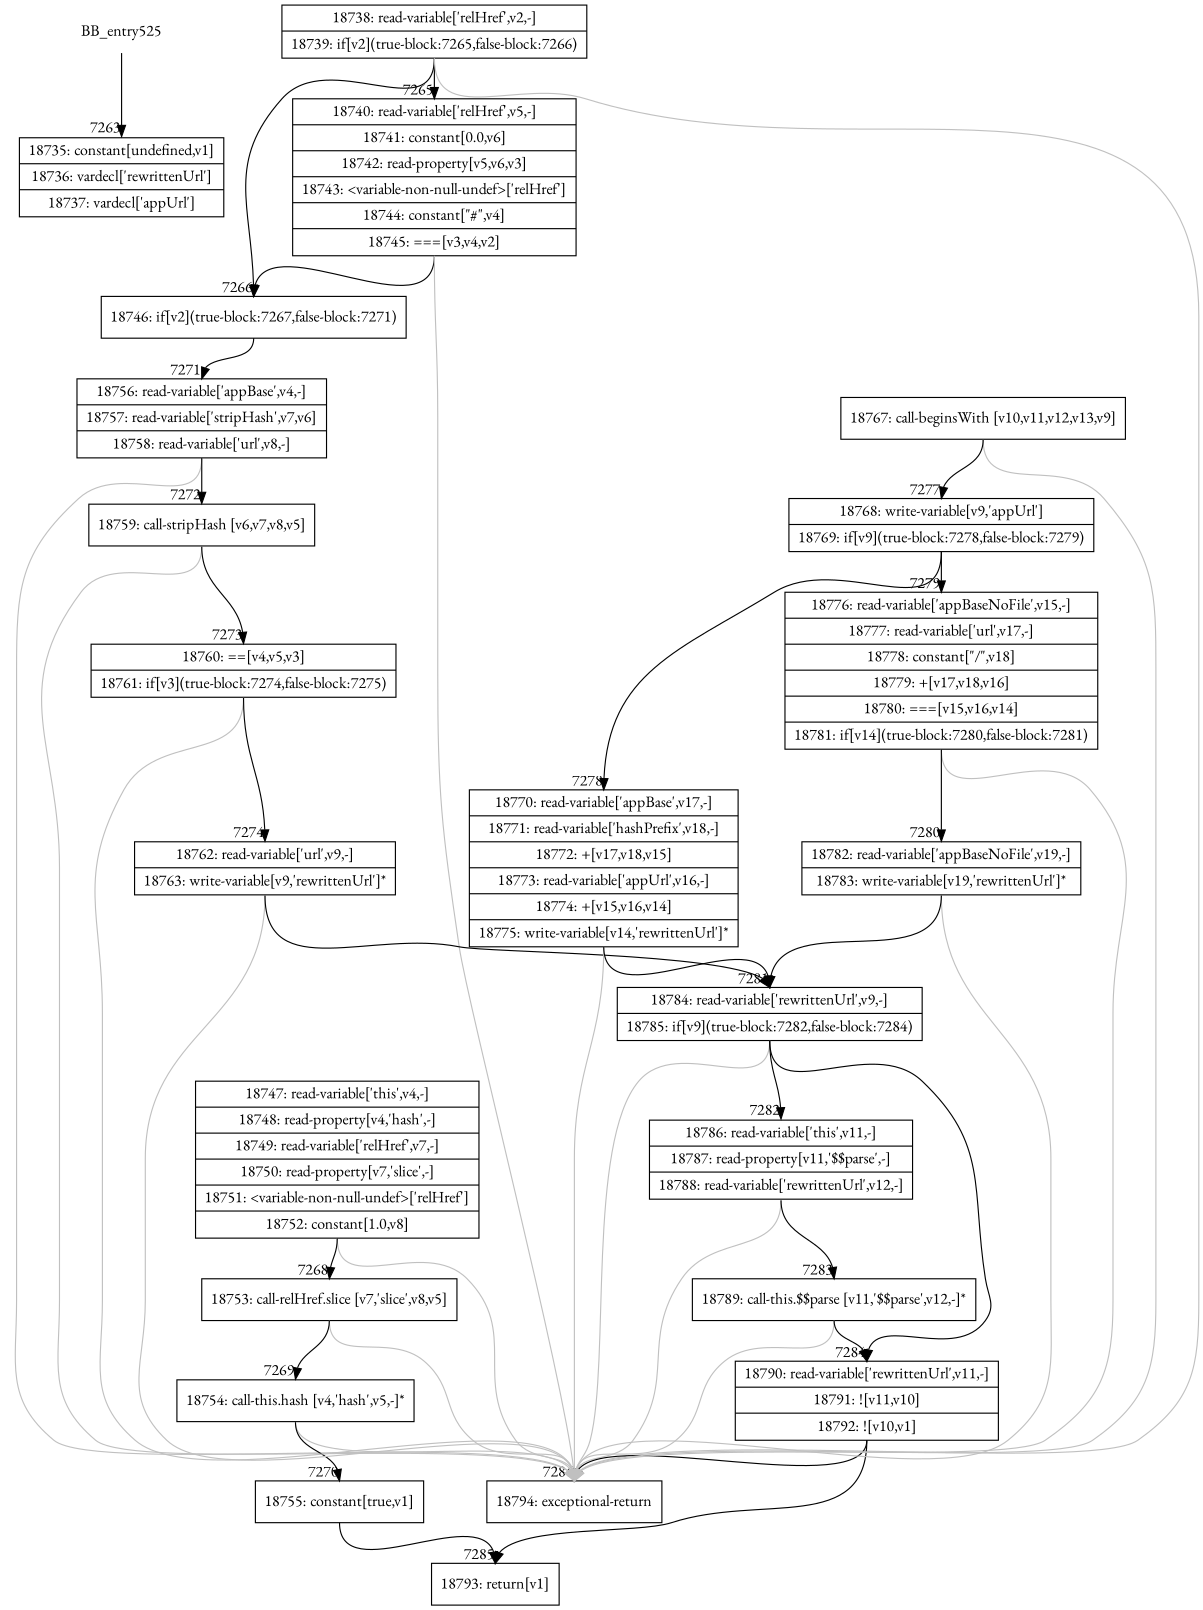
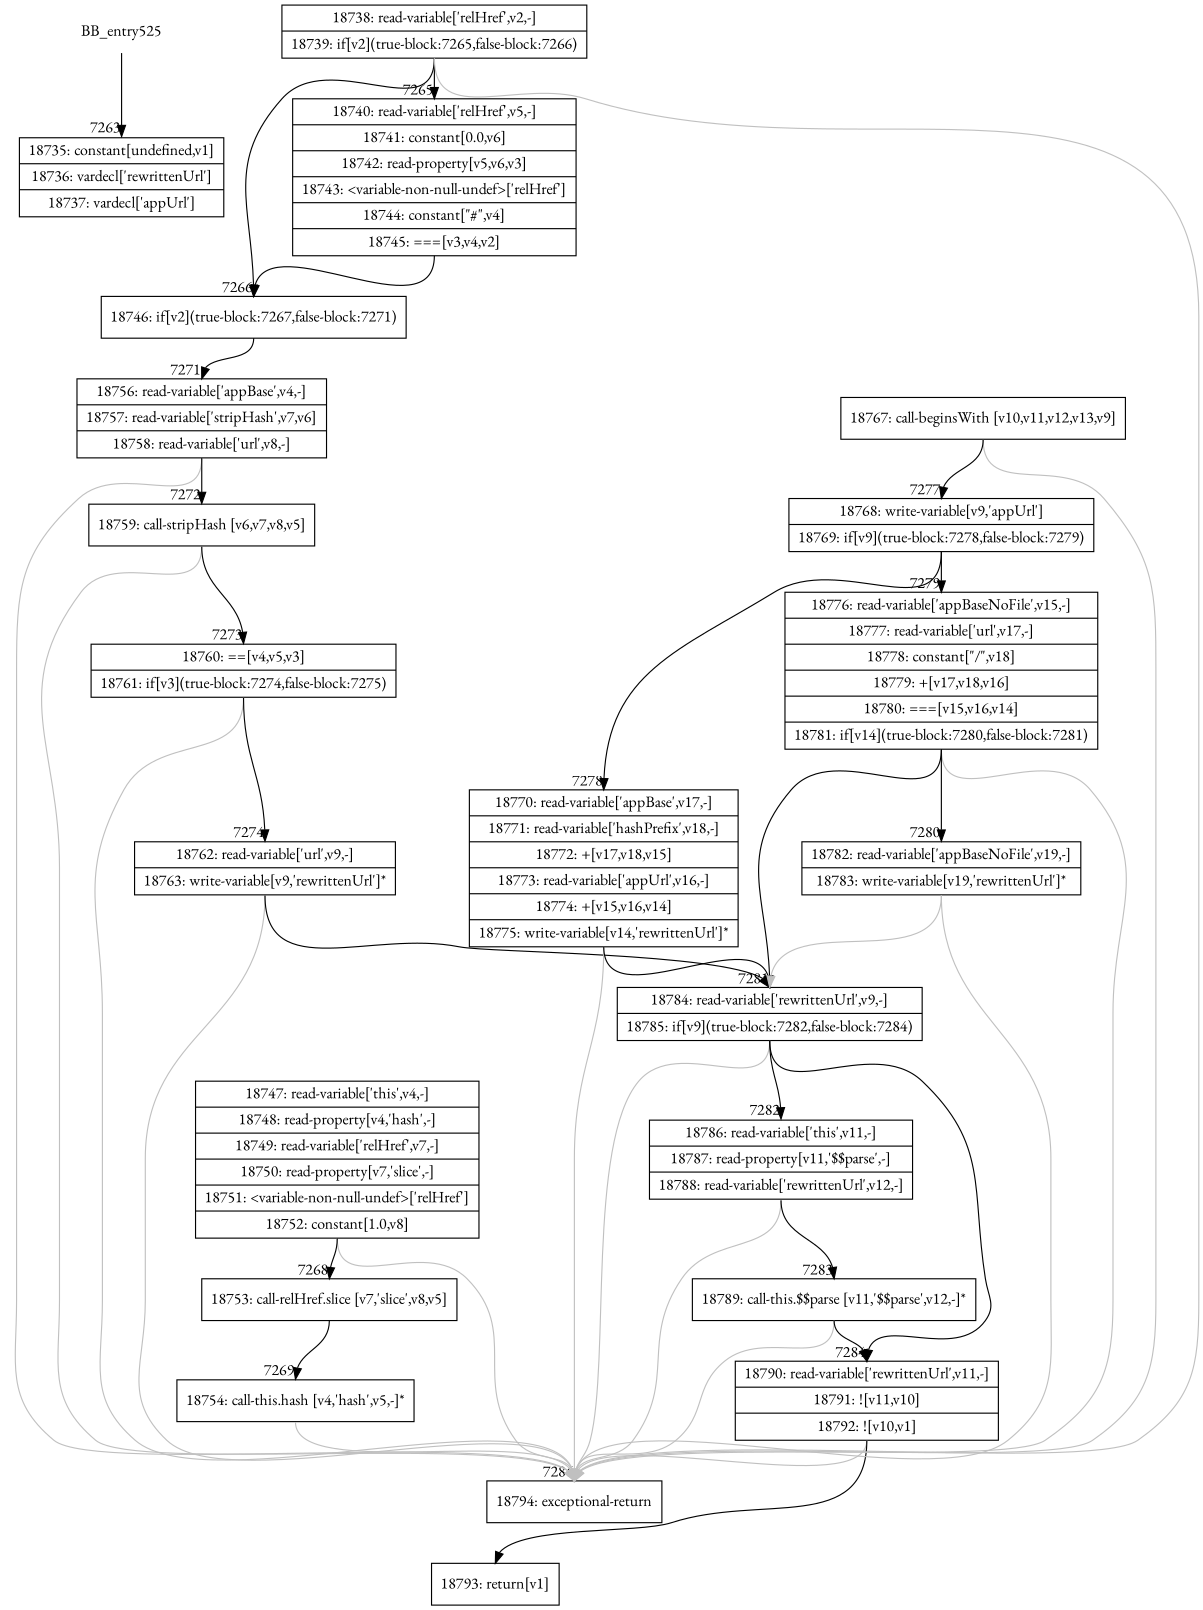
none -> (785, 798)
(448, 869) -> none
(861, 941) -> (861, 941)
(448, 1399) -> none
(726, 1461) -> (726, 1461)
(340, 1502) -> none
